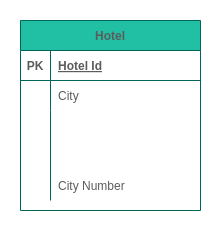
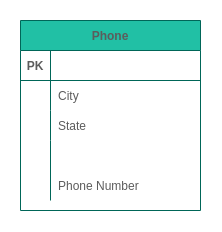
(110, 36) -> (110, 36)
(126, 66) -> none
none -> (126, 126)
(92, 186) -> (97, 186)
